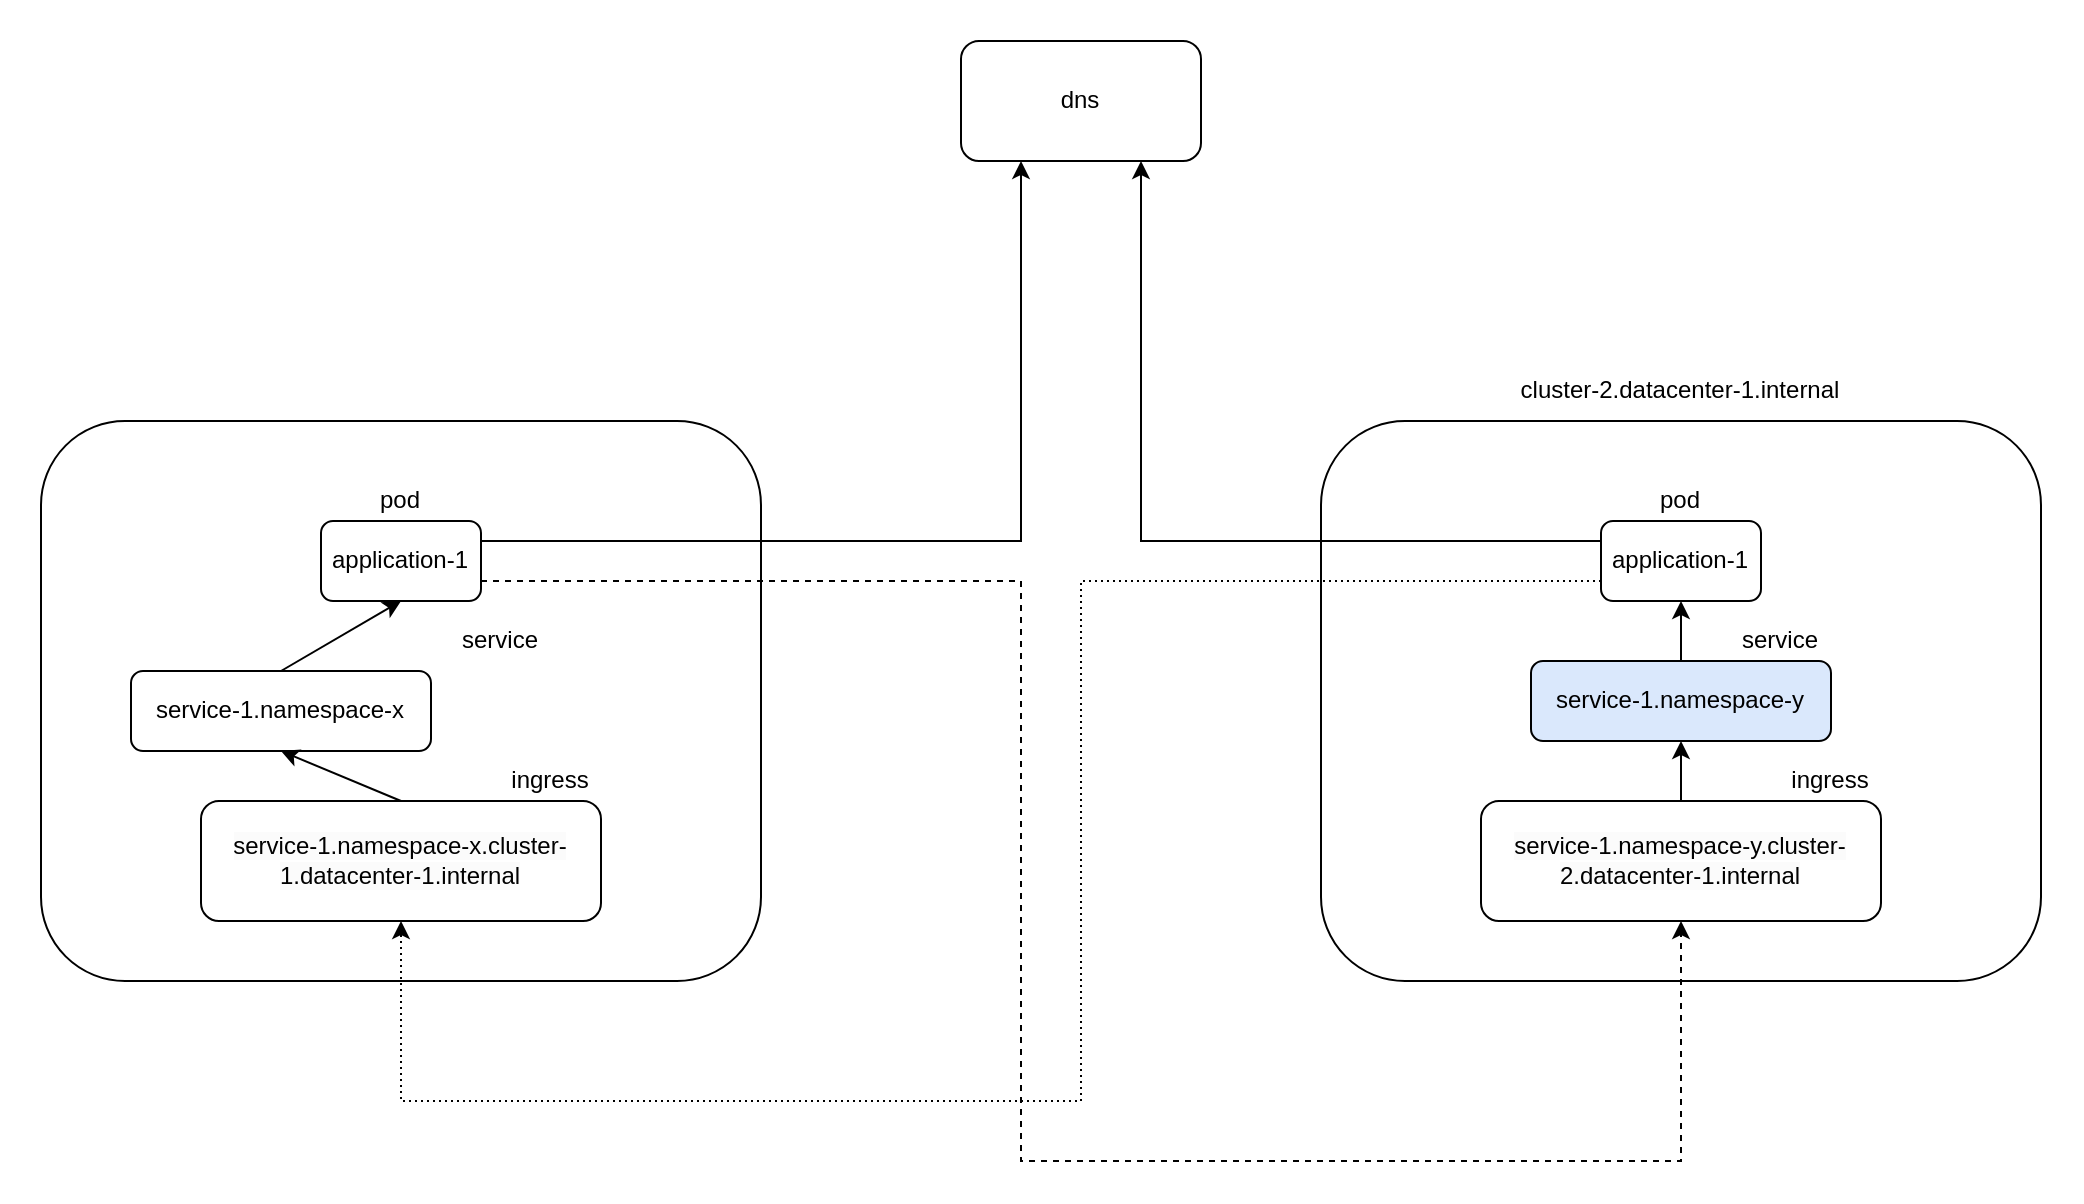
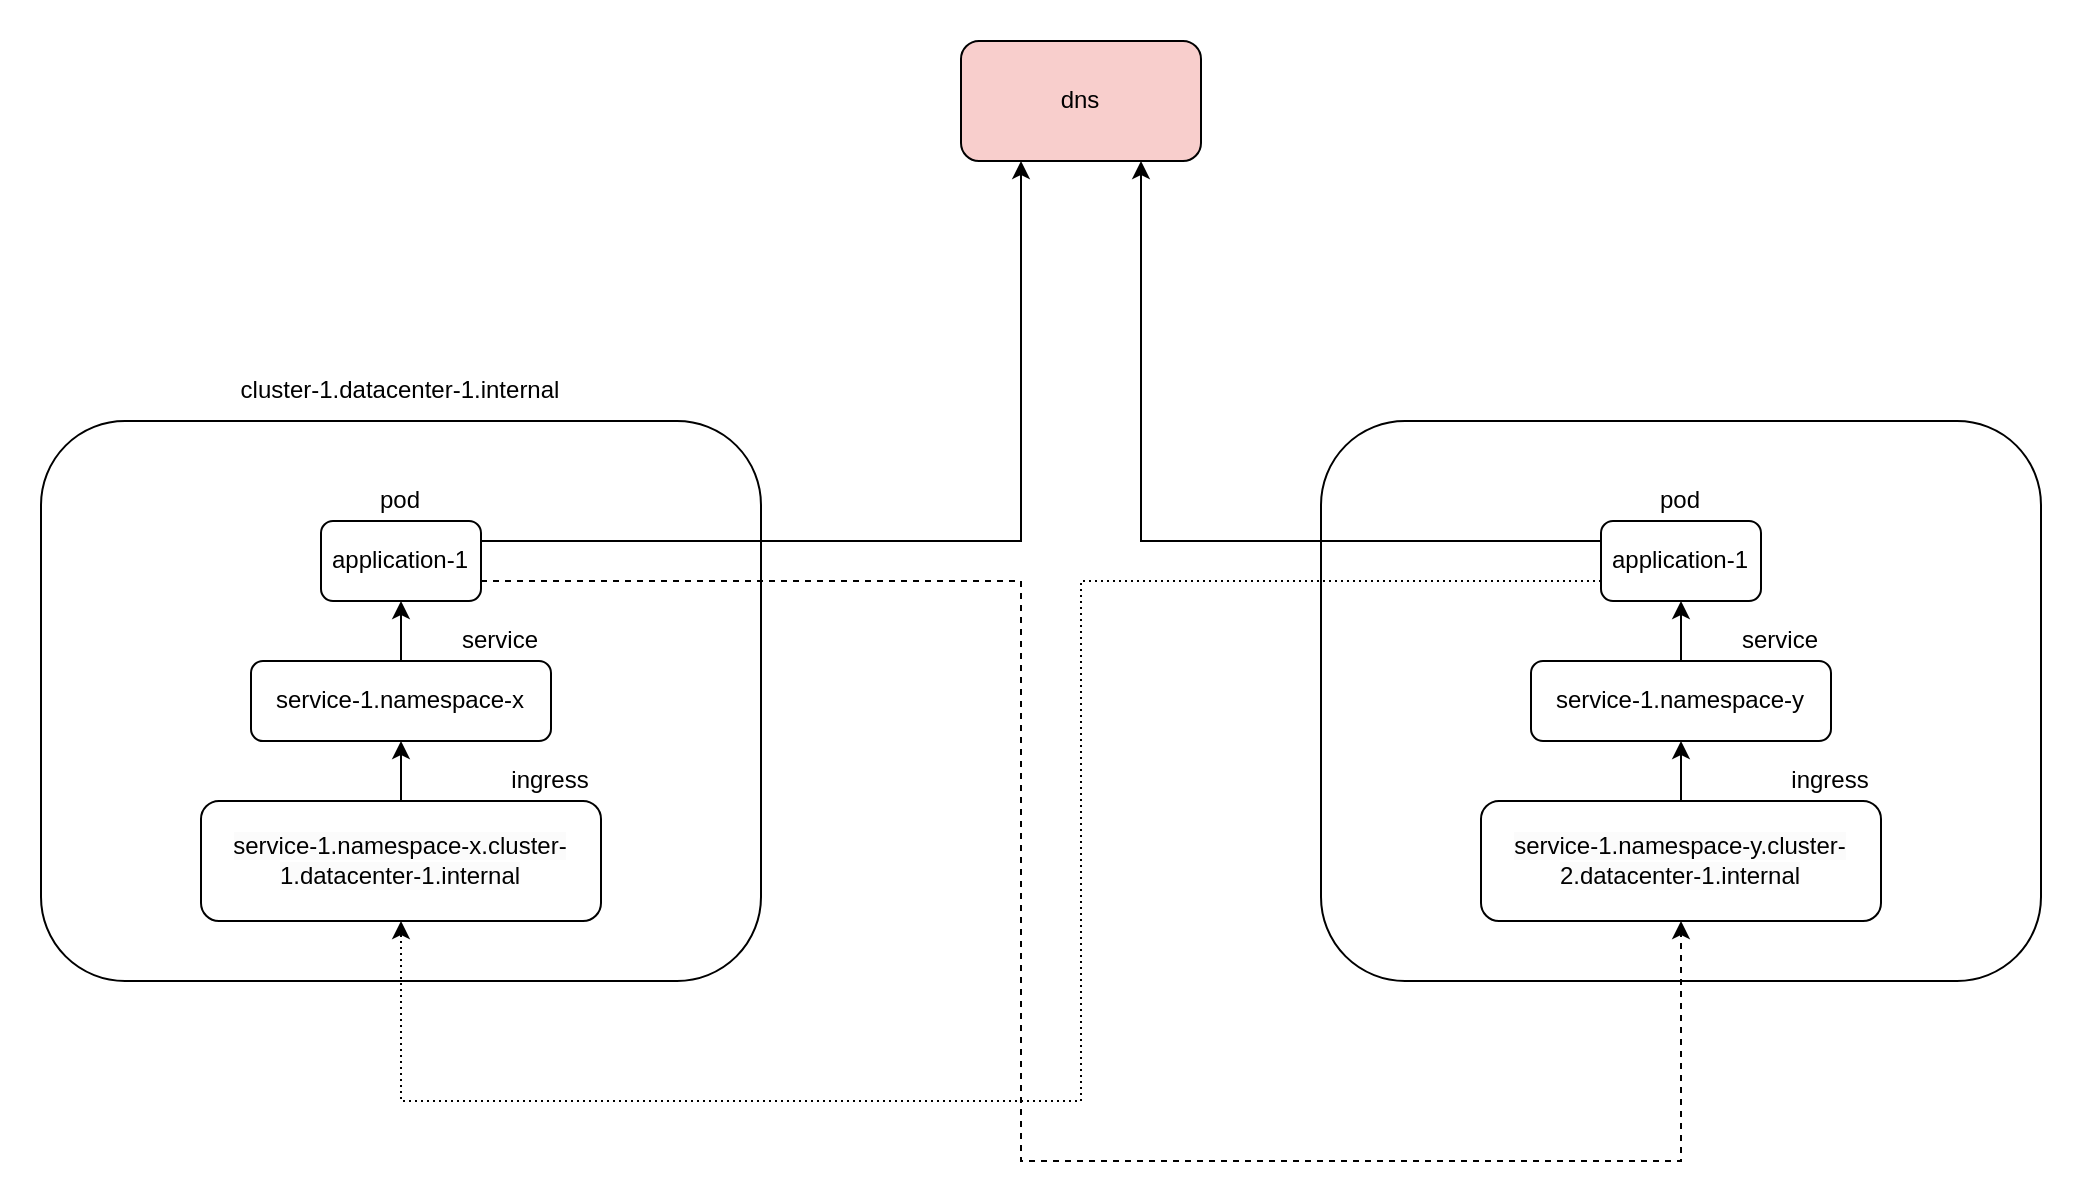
(1081, 101) -> (1081, 101)
none -> (401, 391)
(1681, 391) -> none
(1681, 701) -> (1681, 701)
(281, 711) -> (401, 701)
